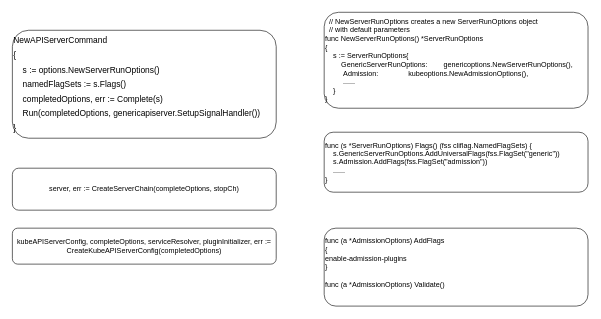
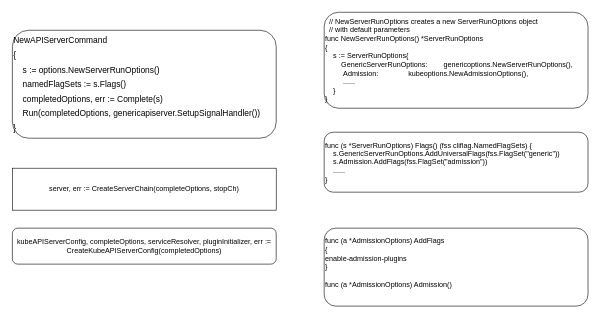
(144, 189) -> (144, 189)
(393, 267) -> (395, 267)
